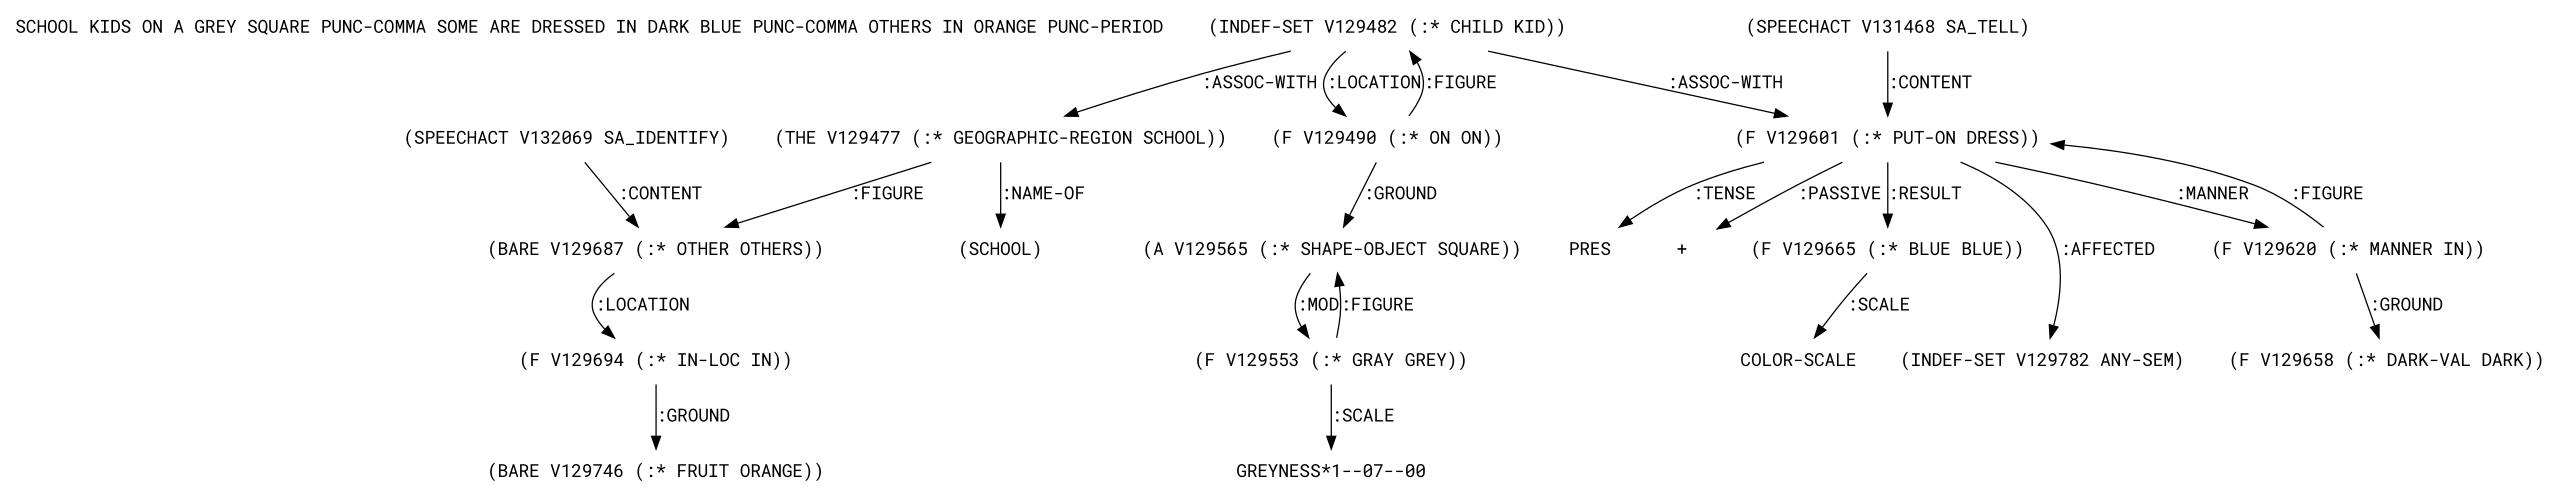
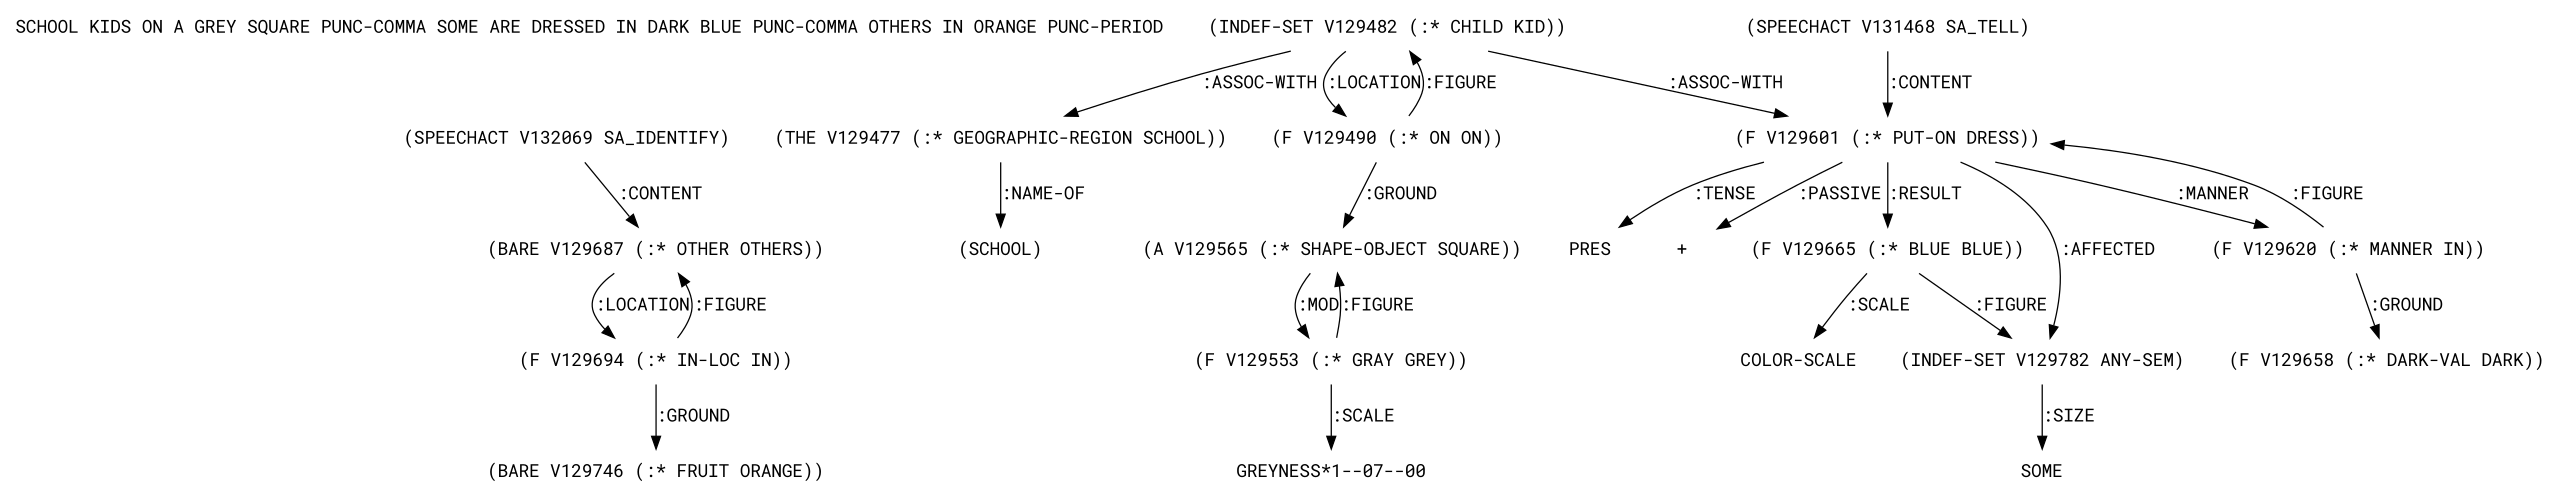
(834, 193) -> (691, 312)
none -> (1960, 302)
none -> (2042, 472)
